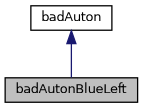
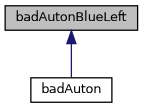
(71, 61) -> (71, 61)
